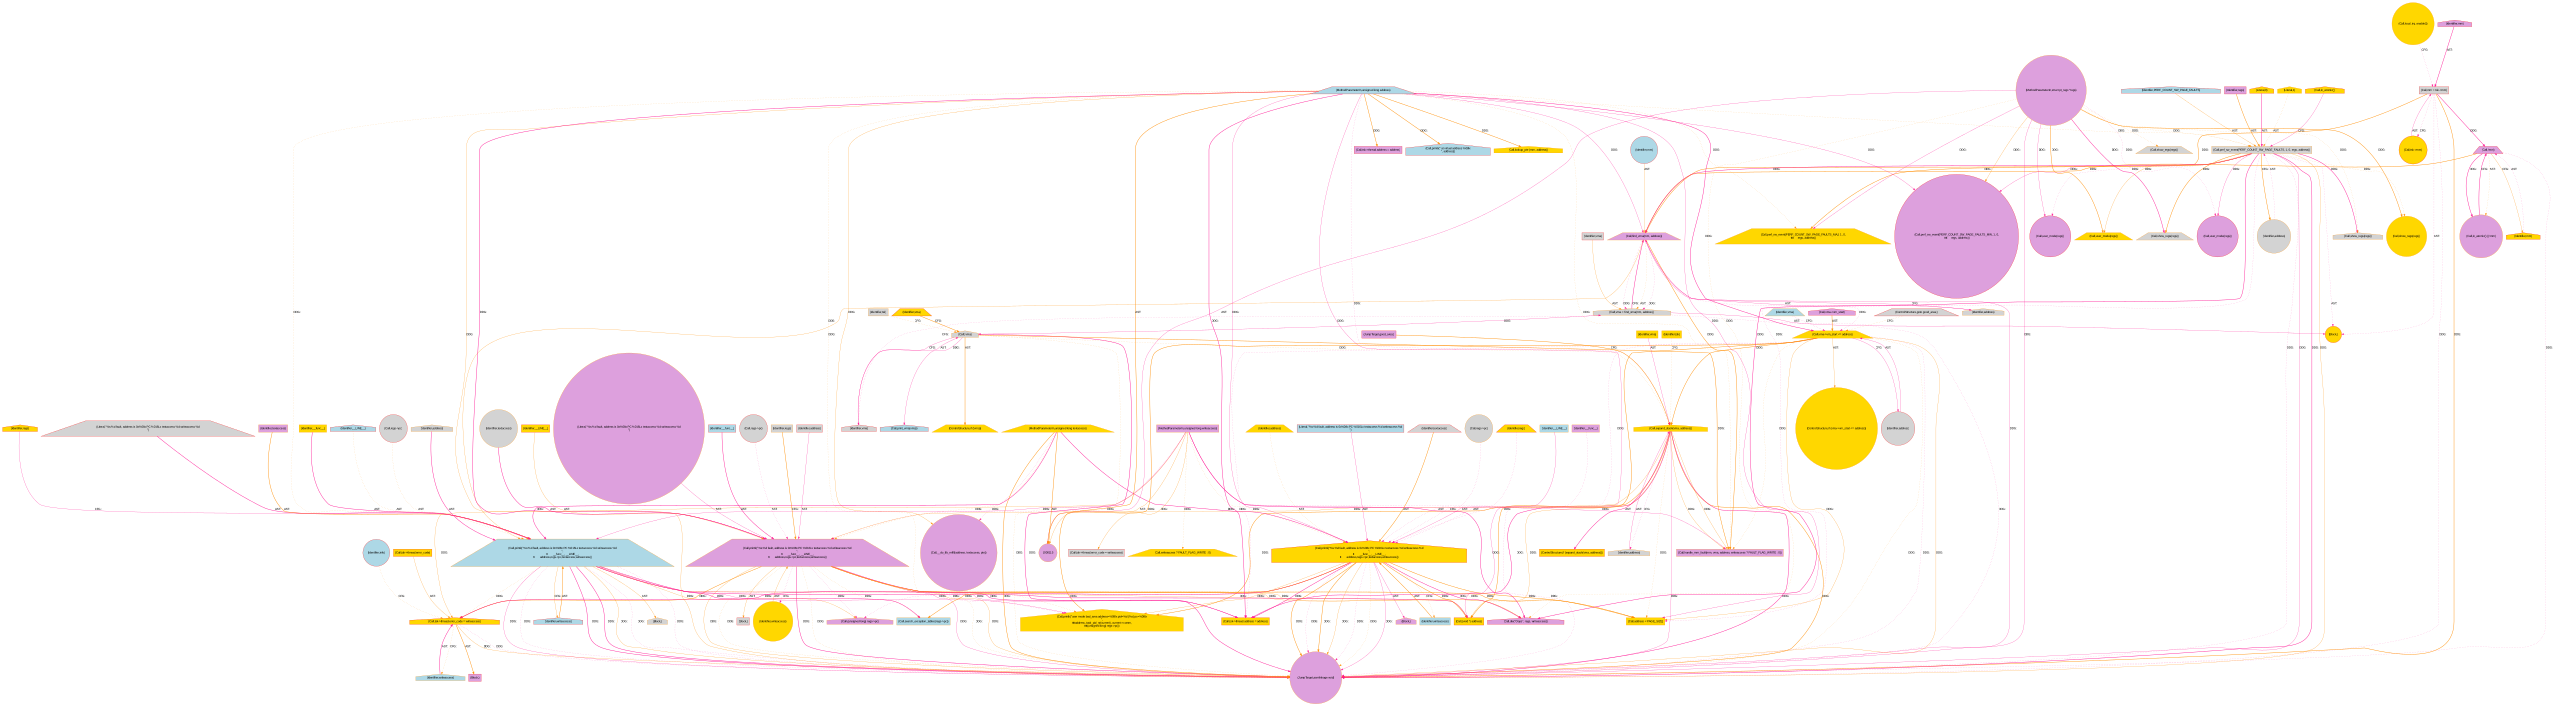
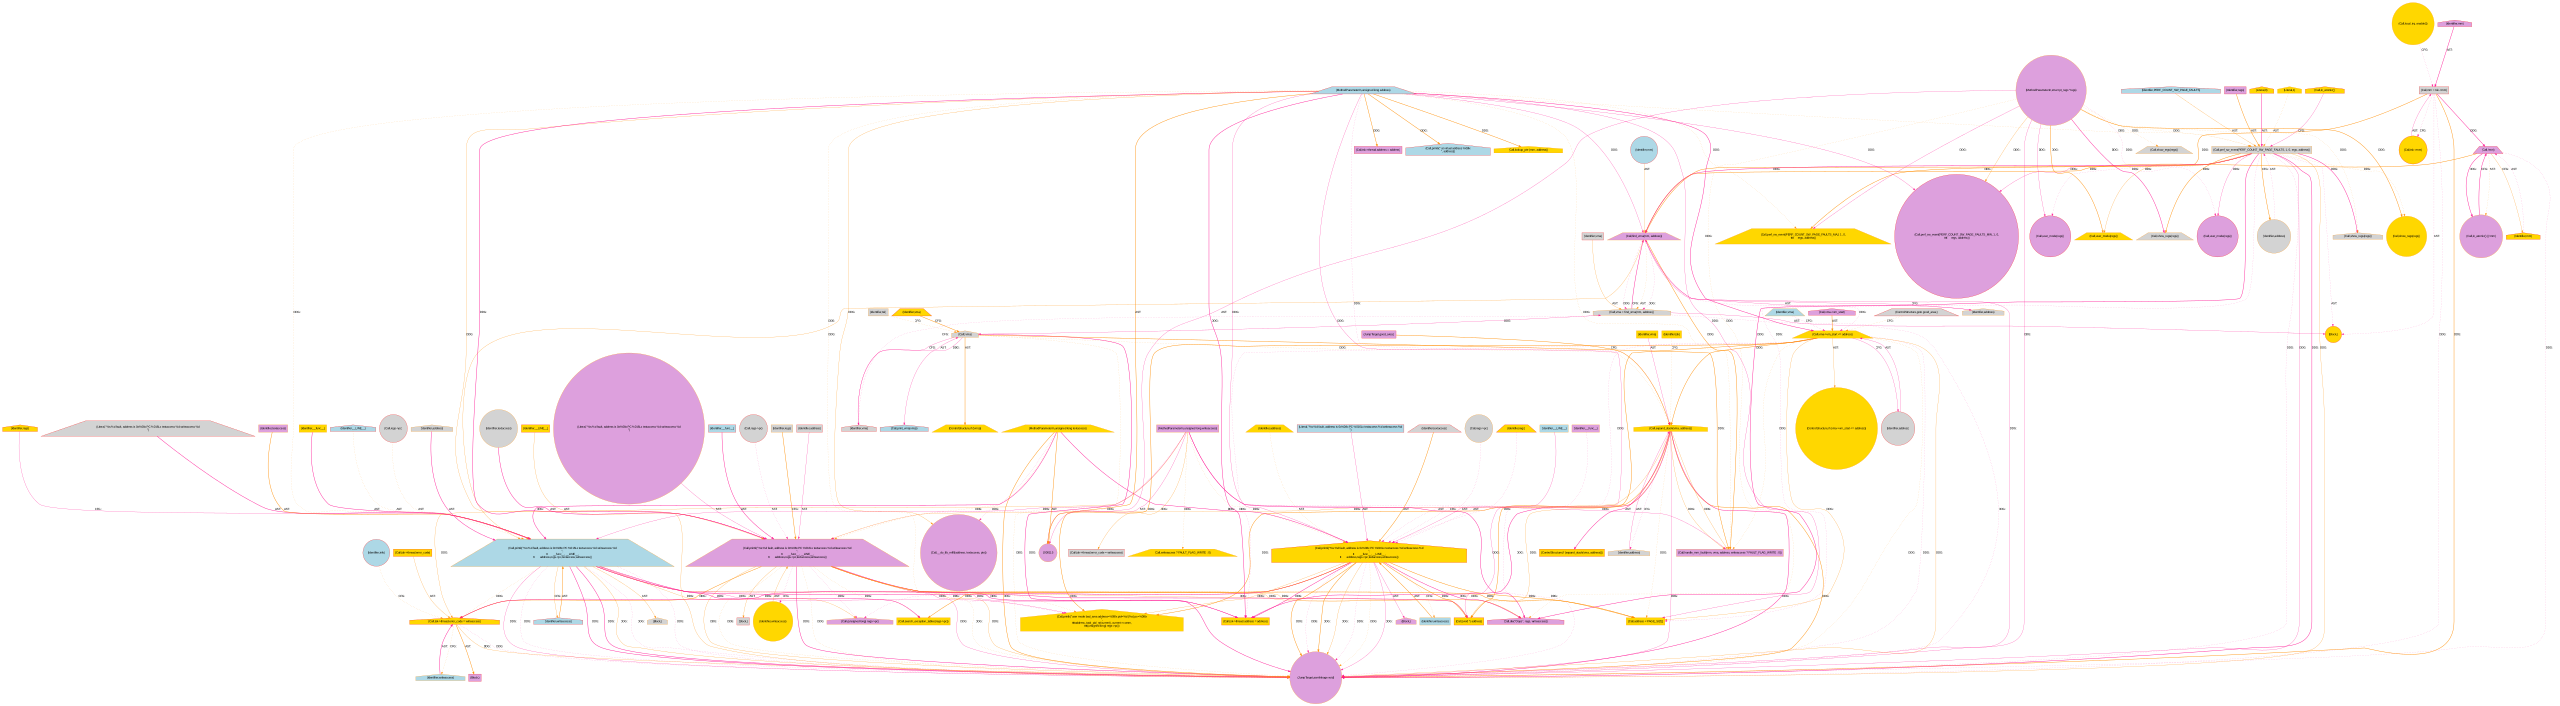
(1137, 510) -> (1137, 510)
(923, 621) -> (923, 621)
